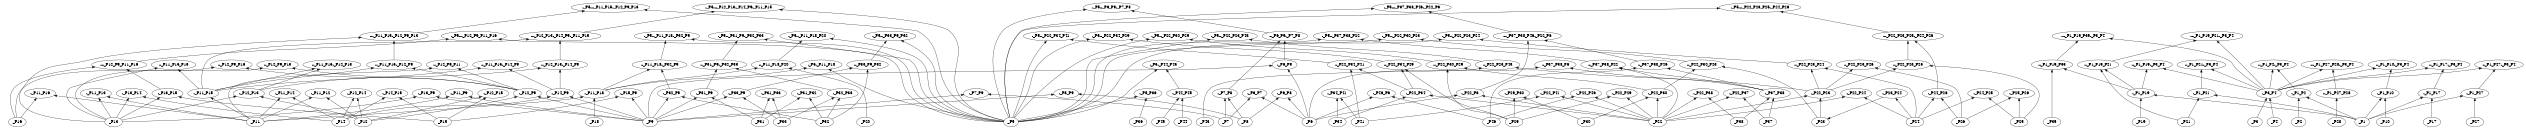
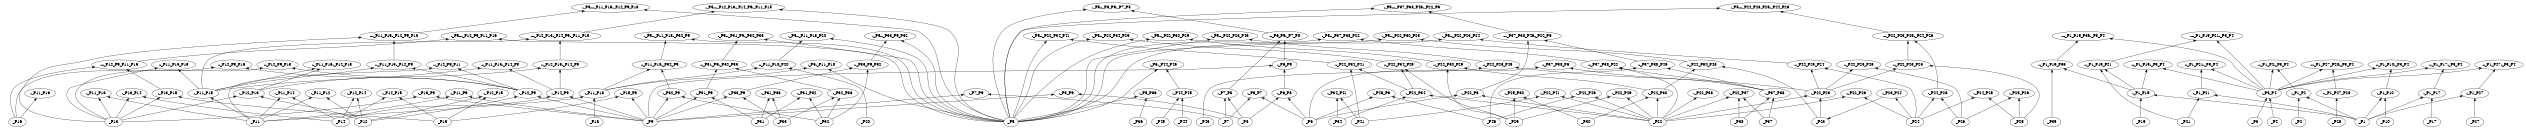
(1301, 93) -> (1284, 80)
(1856, 93) -> (1856, 93)
(152, 108) -> none
(1722, 109) -> (1739, 109)
